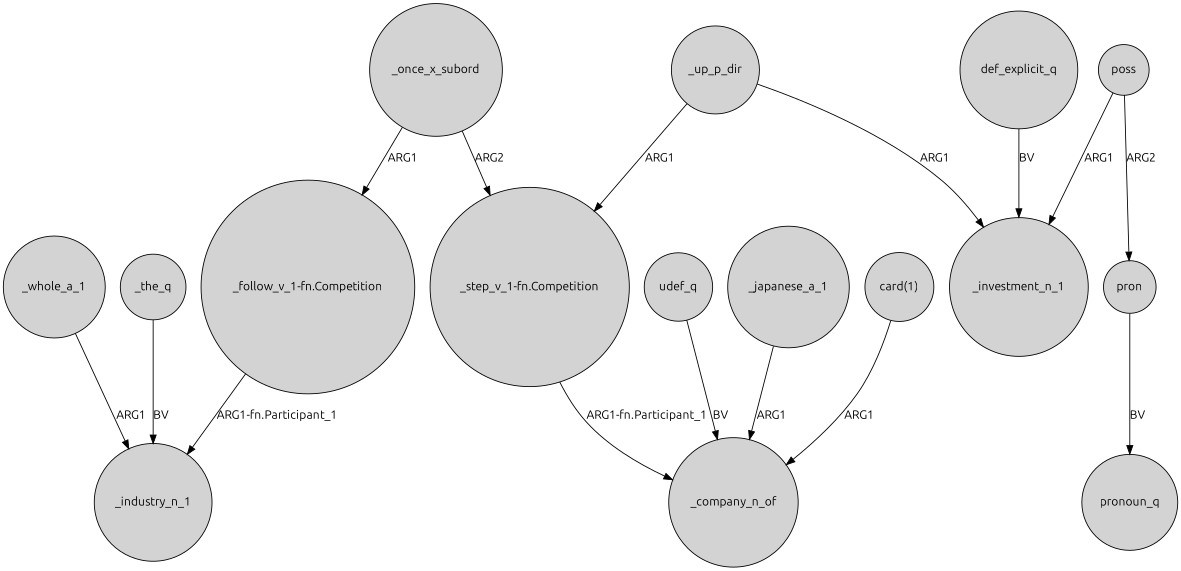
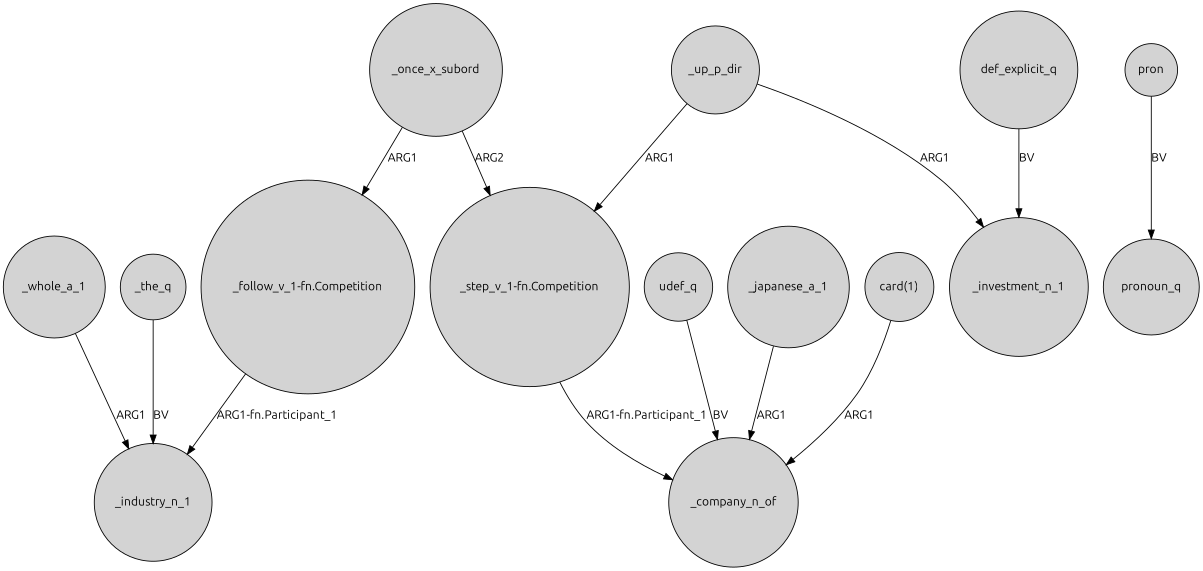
(1124, 70) -> none
